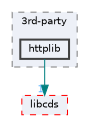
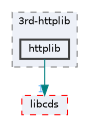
(45, 22) -> (45, 22)
